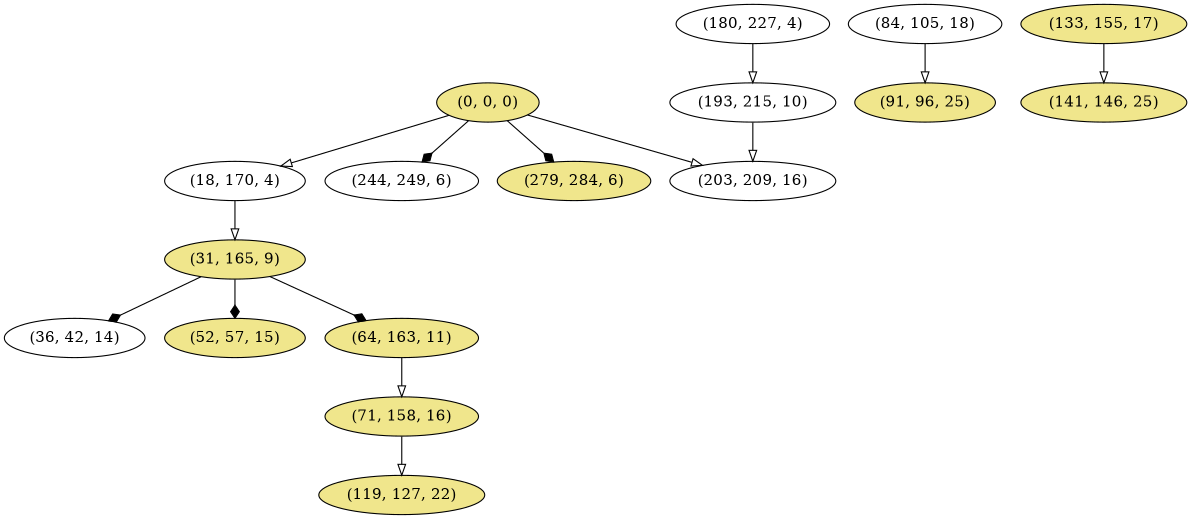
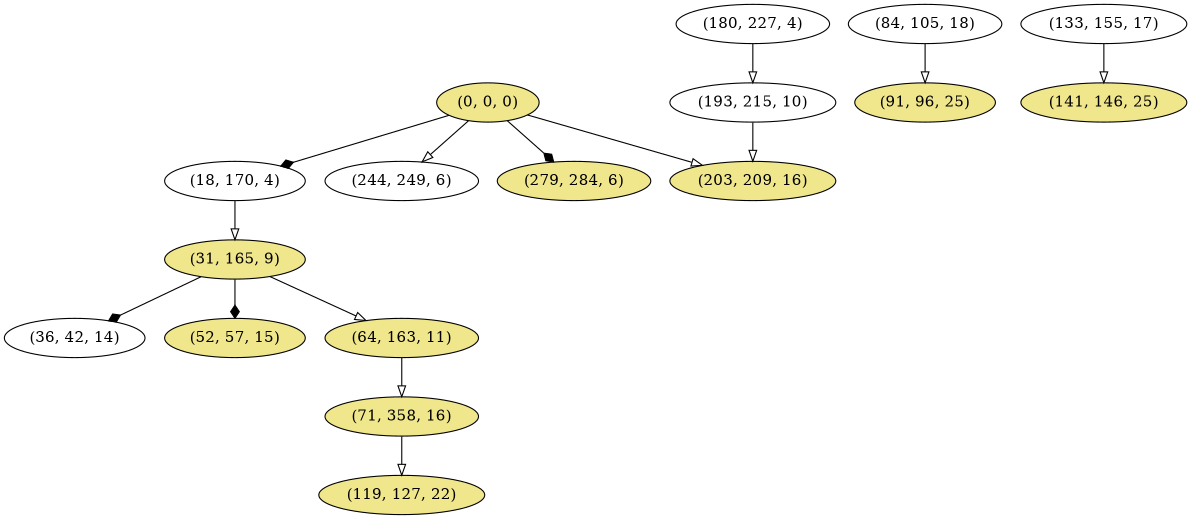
(1104, 24) -> (1104, 24)
(449, 138) -> (449, 138)
(370, 139) -> (370, 139)
(753, 181) -> (753, 181)
(313, 296) -> (313, 296)
(402, 416) -> (402, 416)
